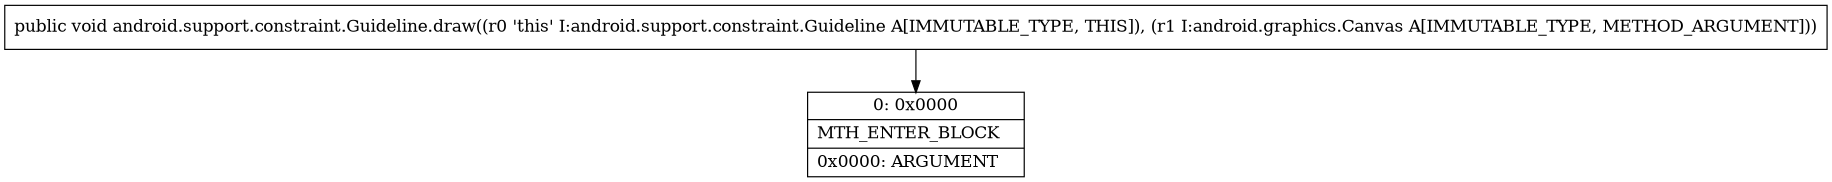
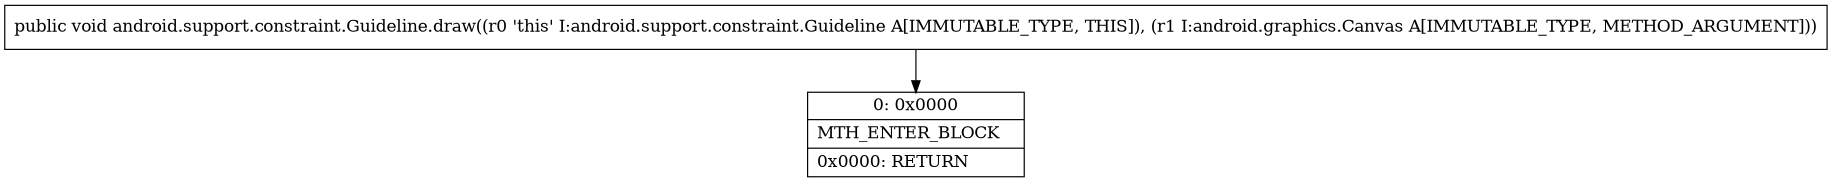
(916, 162) -> (901, 162)
